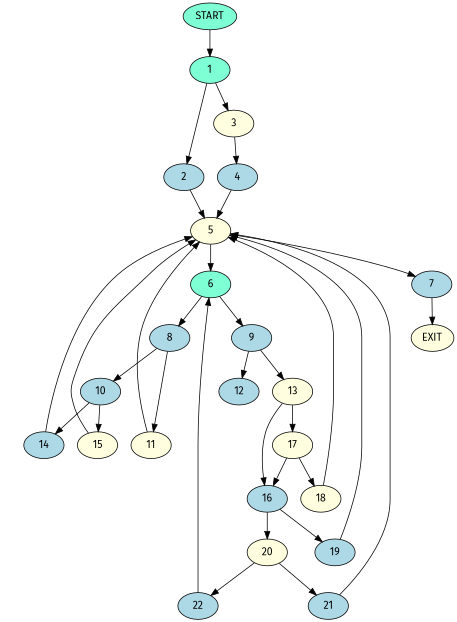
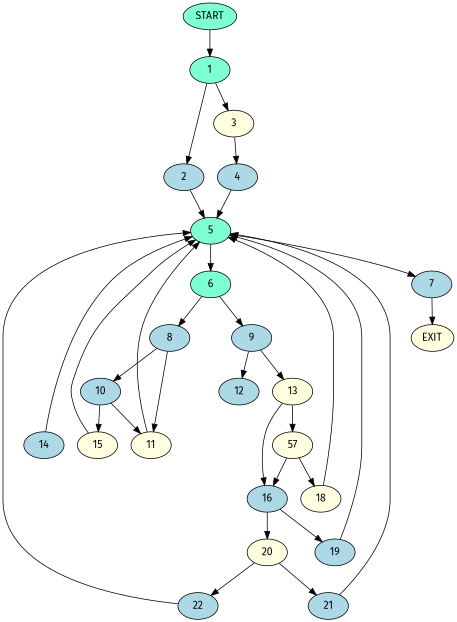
(211, 231) -> (211, 231)
(73, 418) -> (123, 416)
(293, 445) -> (293, 445)
(198, 449) -> (3, 416)
